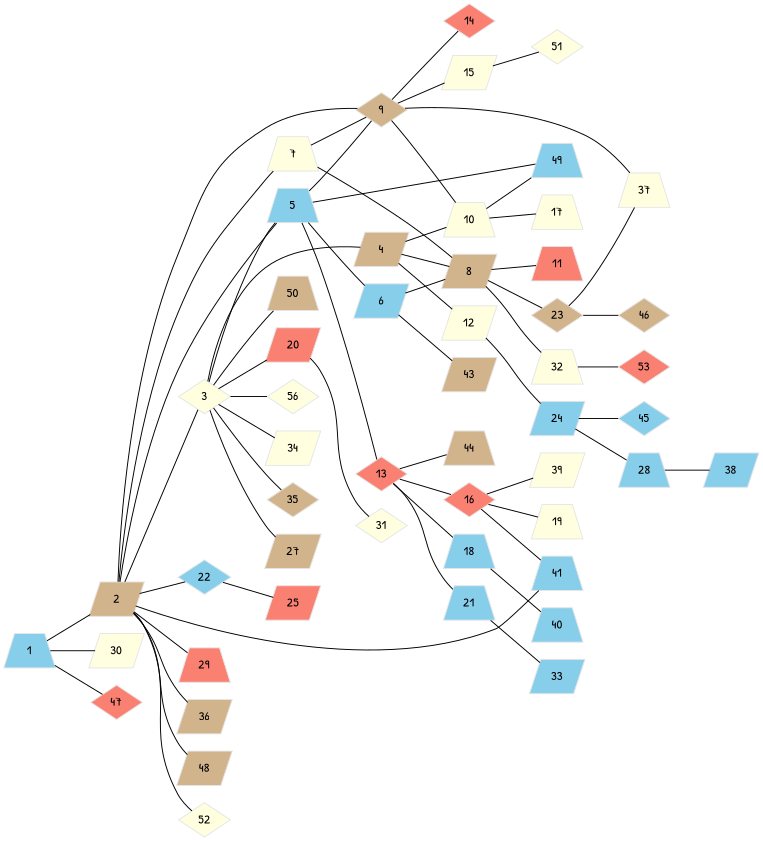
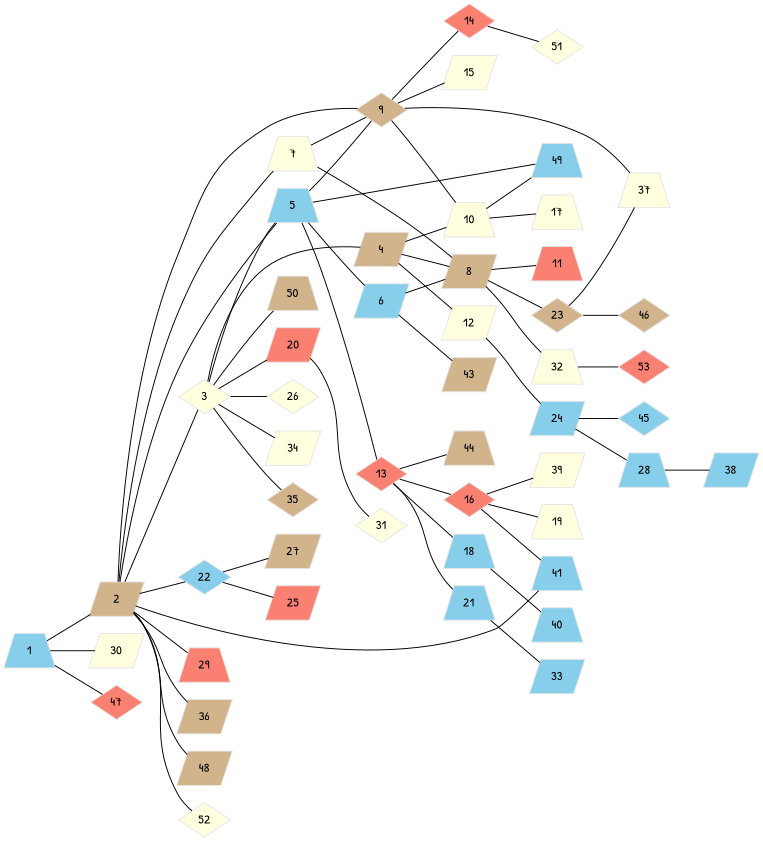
(516, 59) -> (513, 34)
(293, 397) -> (293, 397)
(237, 477) -> (246, 565)
